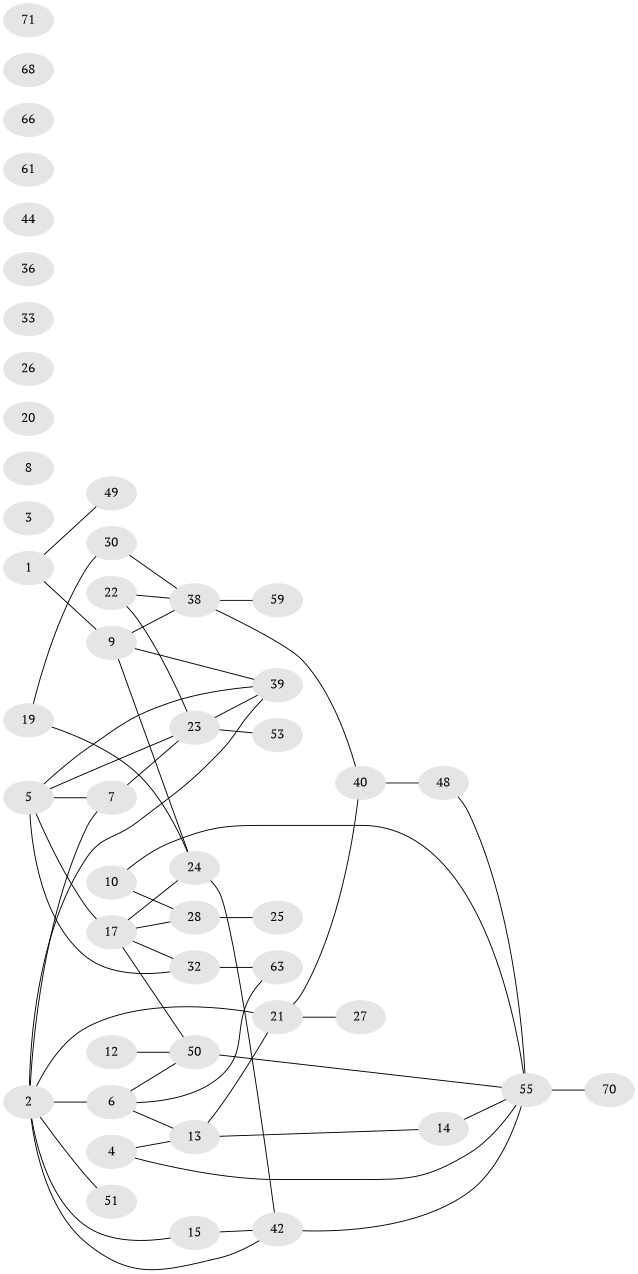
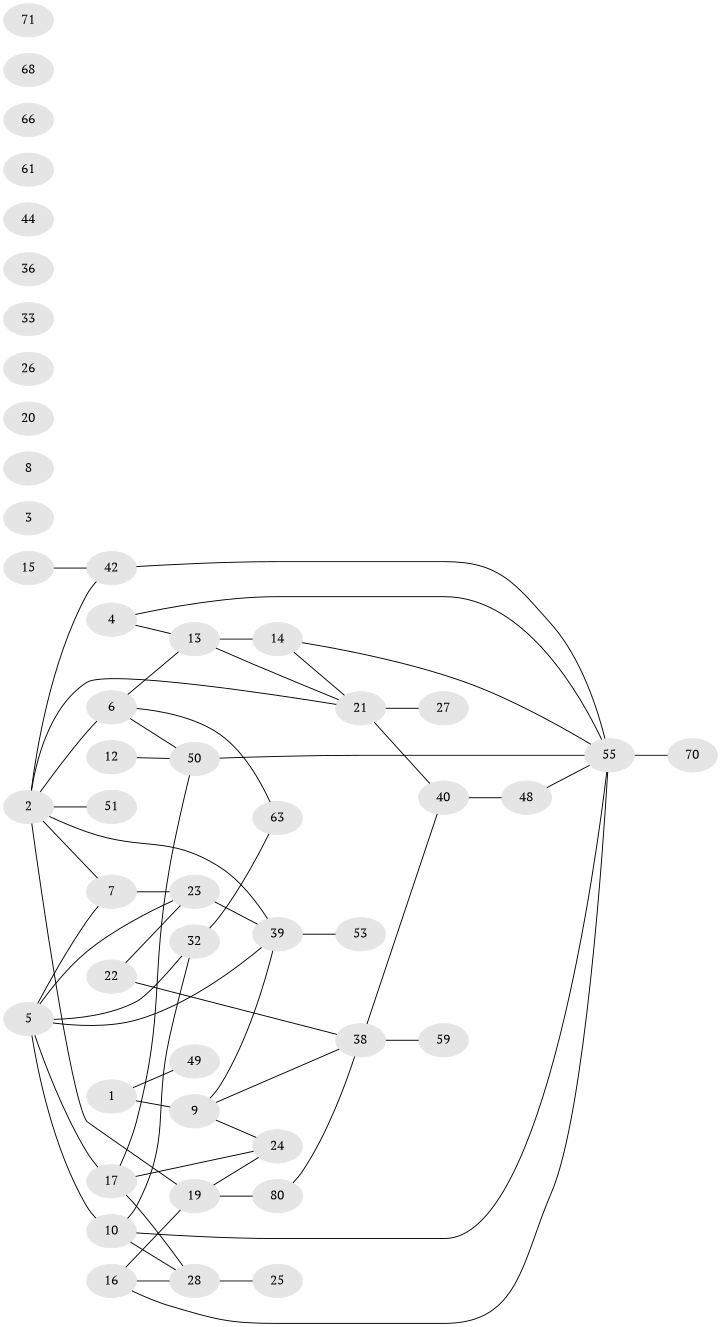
(112, 543) -> (278, 1196)
none -> (319, 674)
(230, 731) -> (319, 934)
(153, 950) -> (162, 1090)
(250, 1044) -> none
none -> (54, 1131)
(73, 1214) -> (65, 1038)
none -> (112, 1281)
